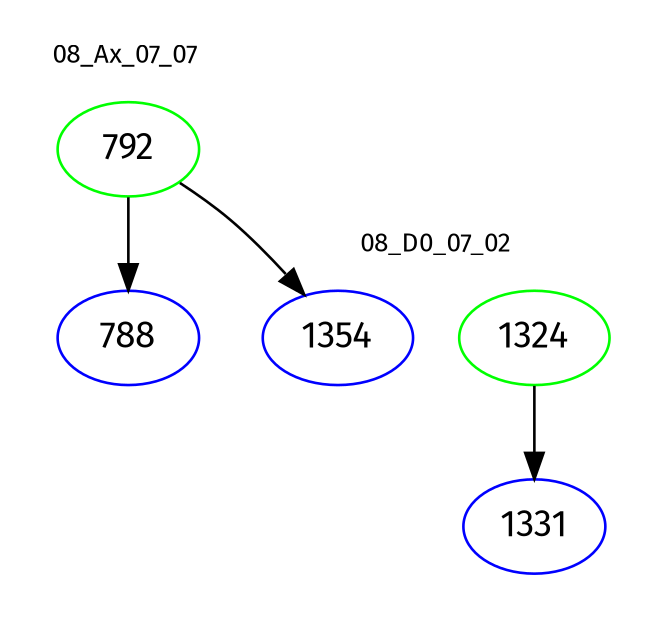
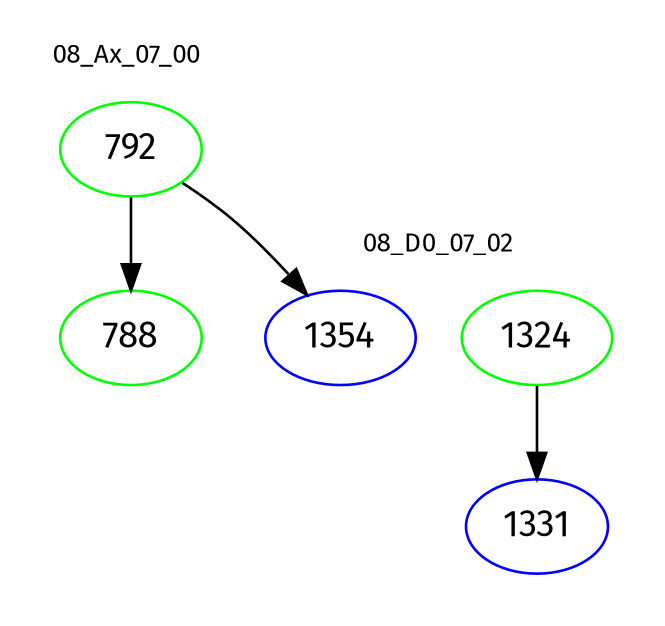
(126, 56) -> (127, 56)
(128, 338) -> (131, 338)
